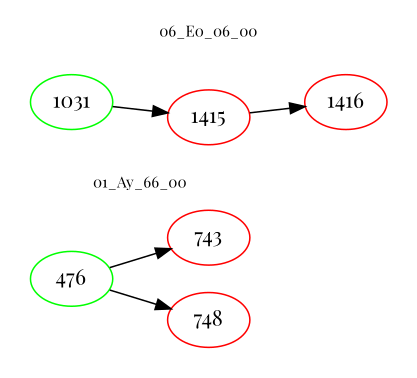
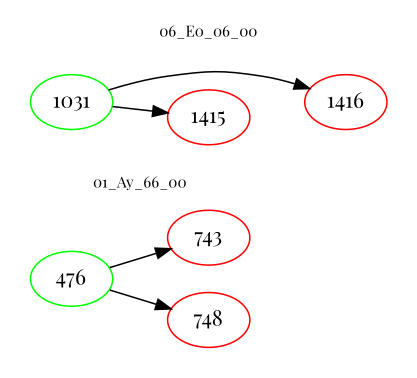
(270, 111) -> (201, 72)
